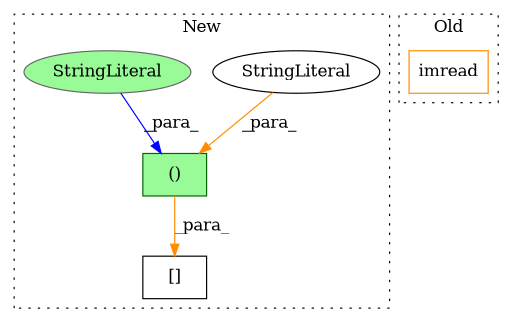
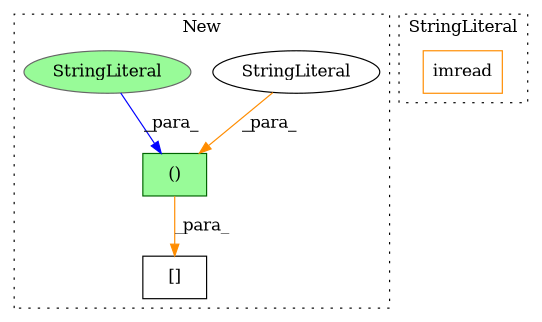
(449, 28) -> (463, 28)
